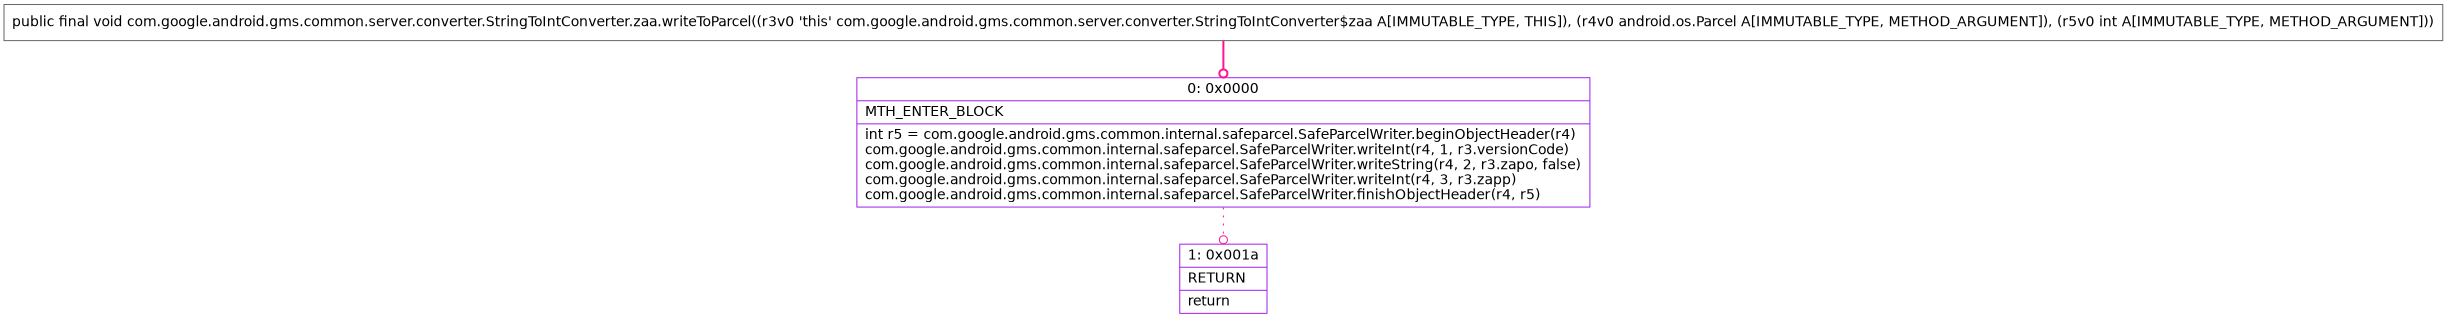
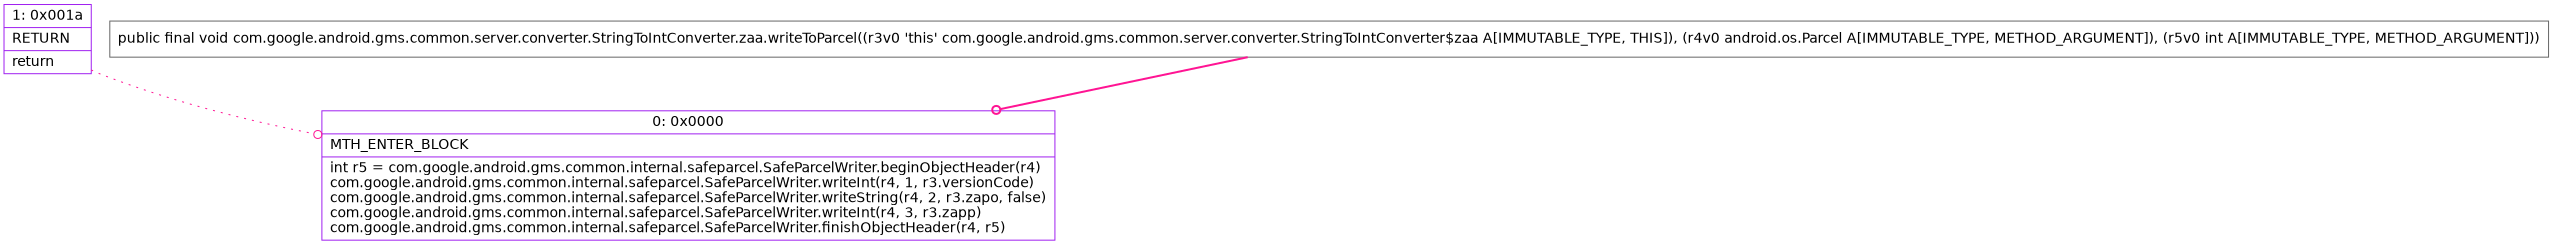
(1223, 222) -> (201, 107)
